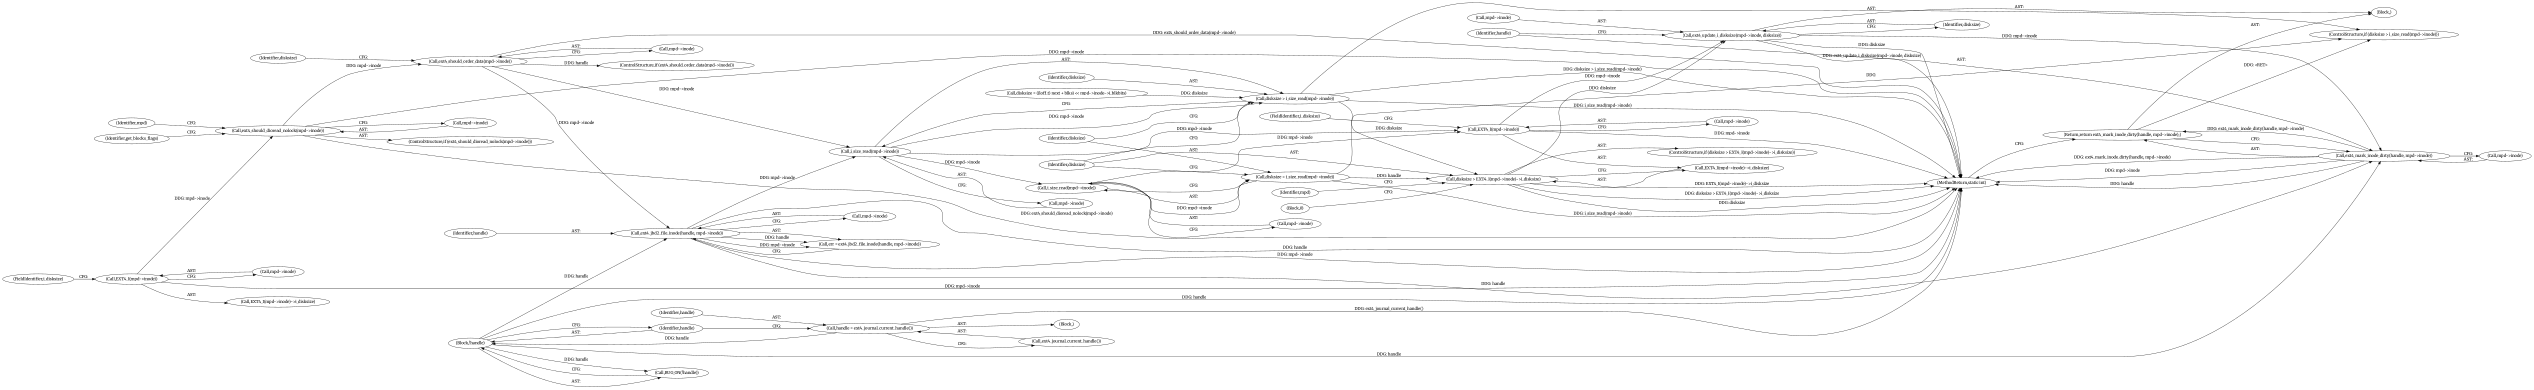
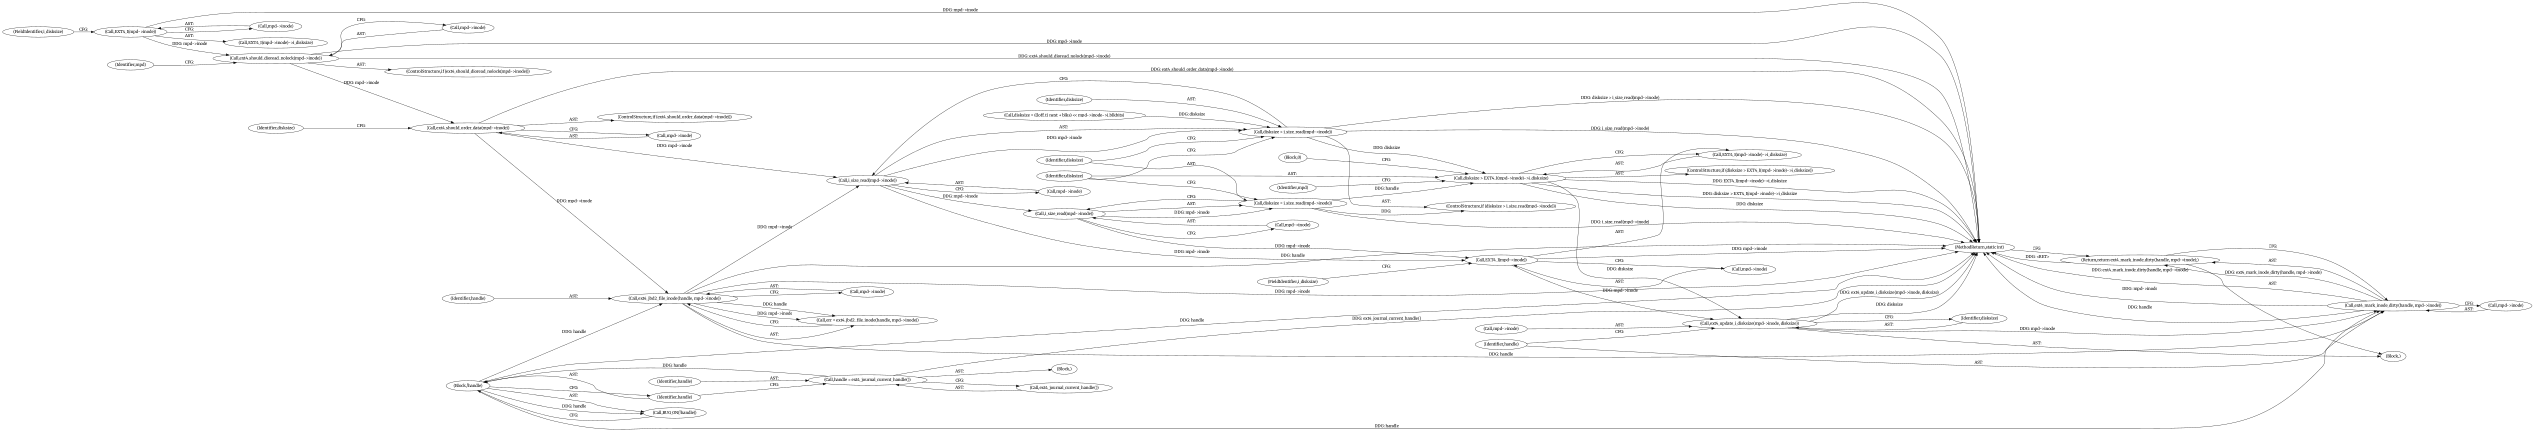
(577, 63) -> (574, 120)
(2252, 85) -> (2033, 261)
(132, 139) -> none
